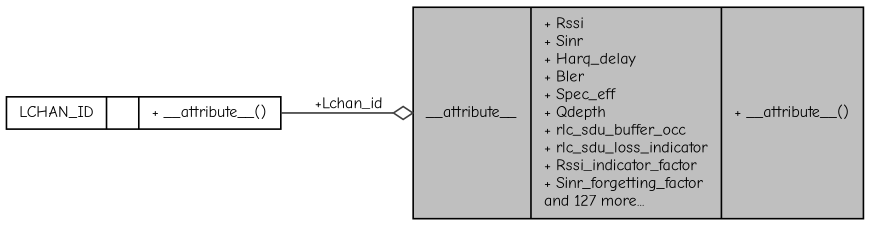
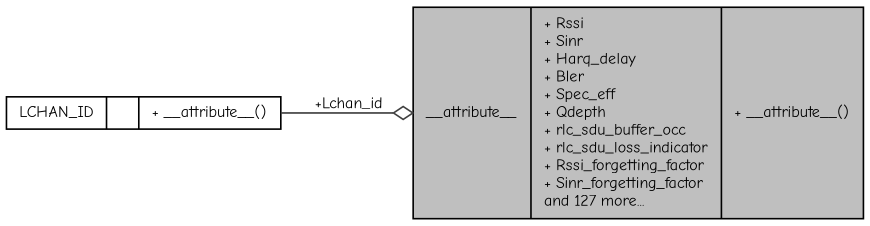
(621, 165) -> (625, 165)
